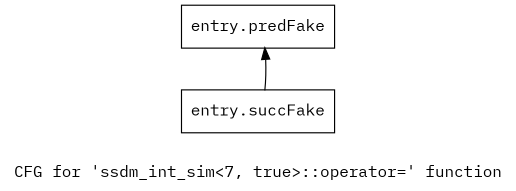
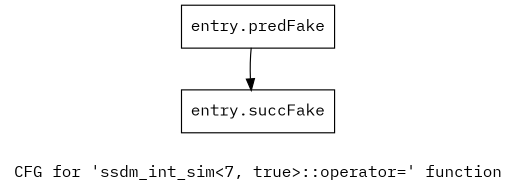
(266, 75) -> (250, 63)
